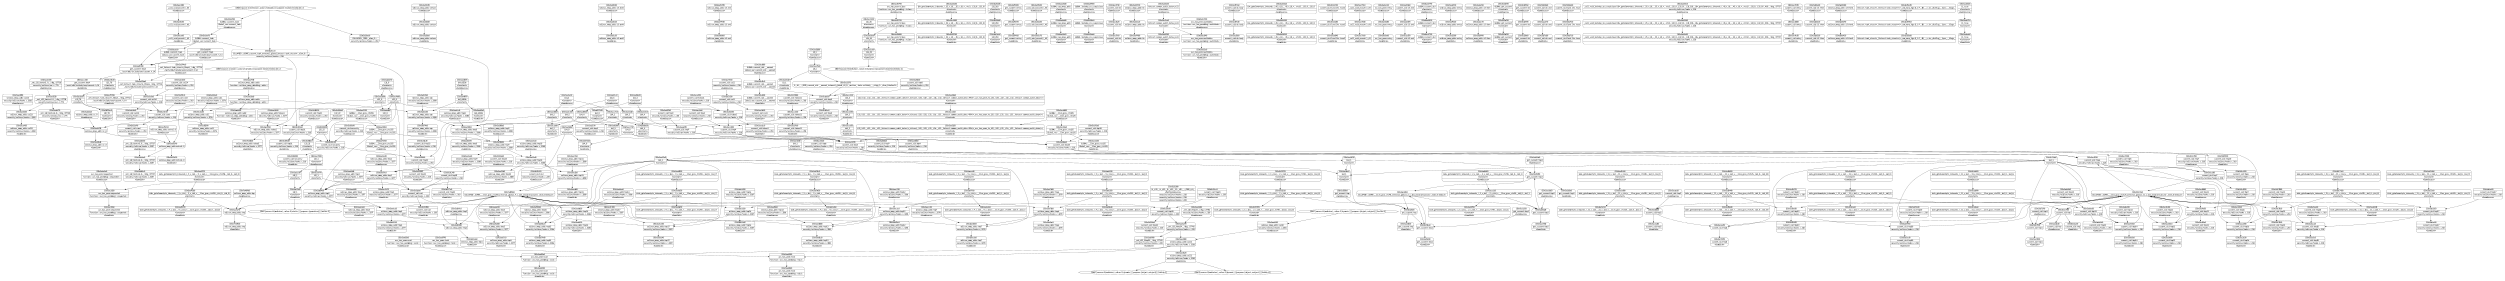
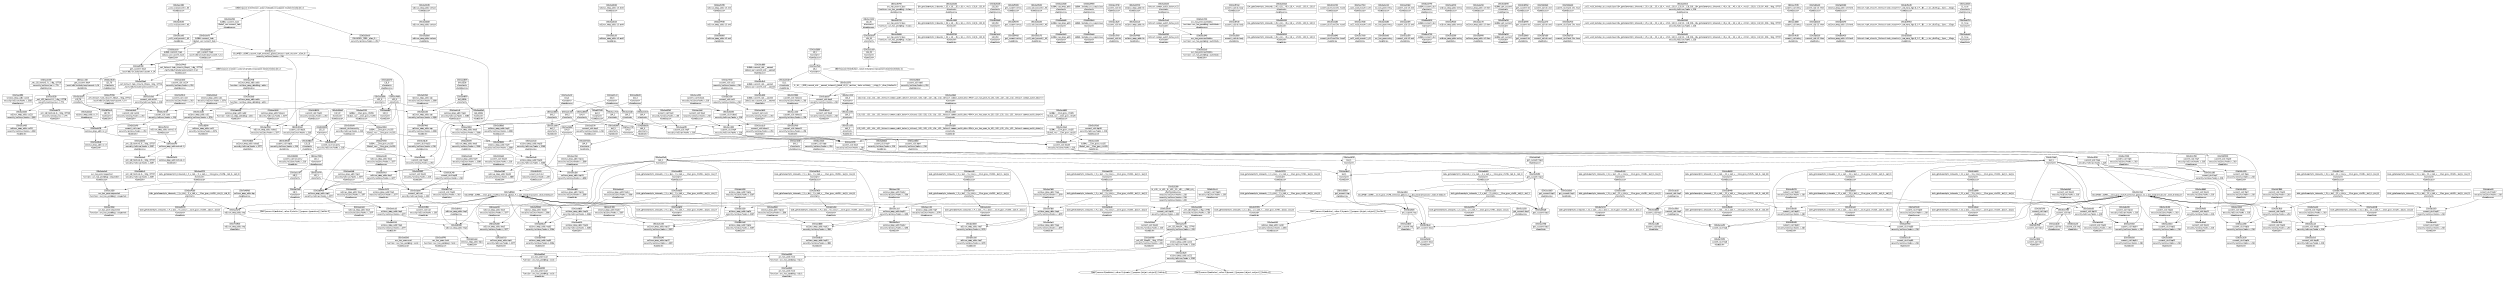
(179, 118) -> (184, 130)
(1034, 122) -> (950, 121)
none -> (1673, 212)
(2059, 218) -> (2059, 219)
